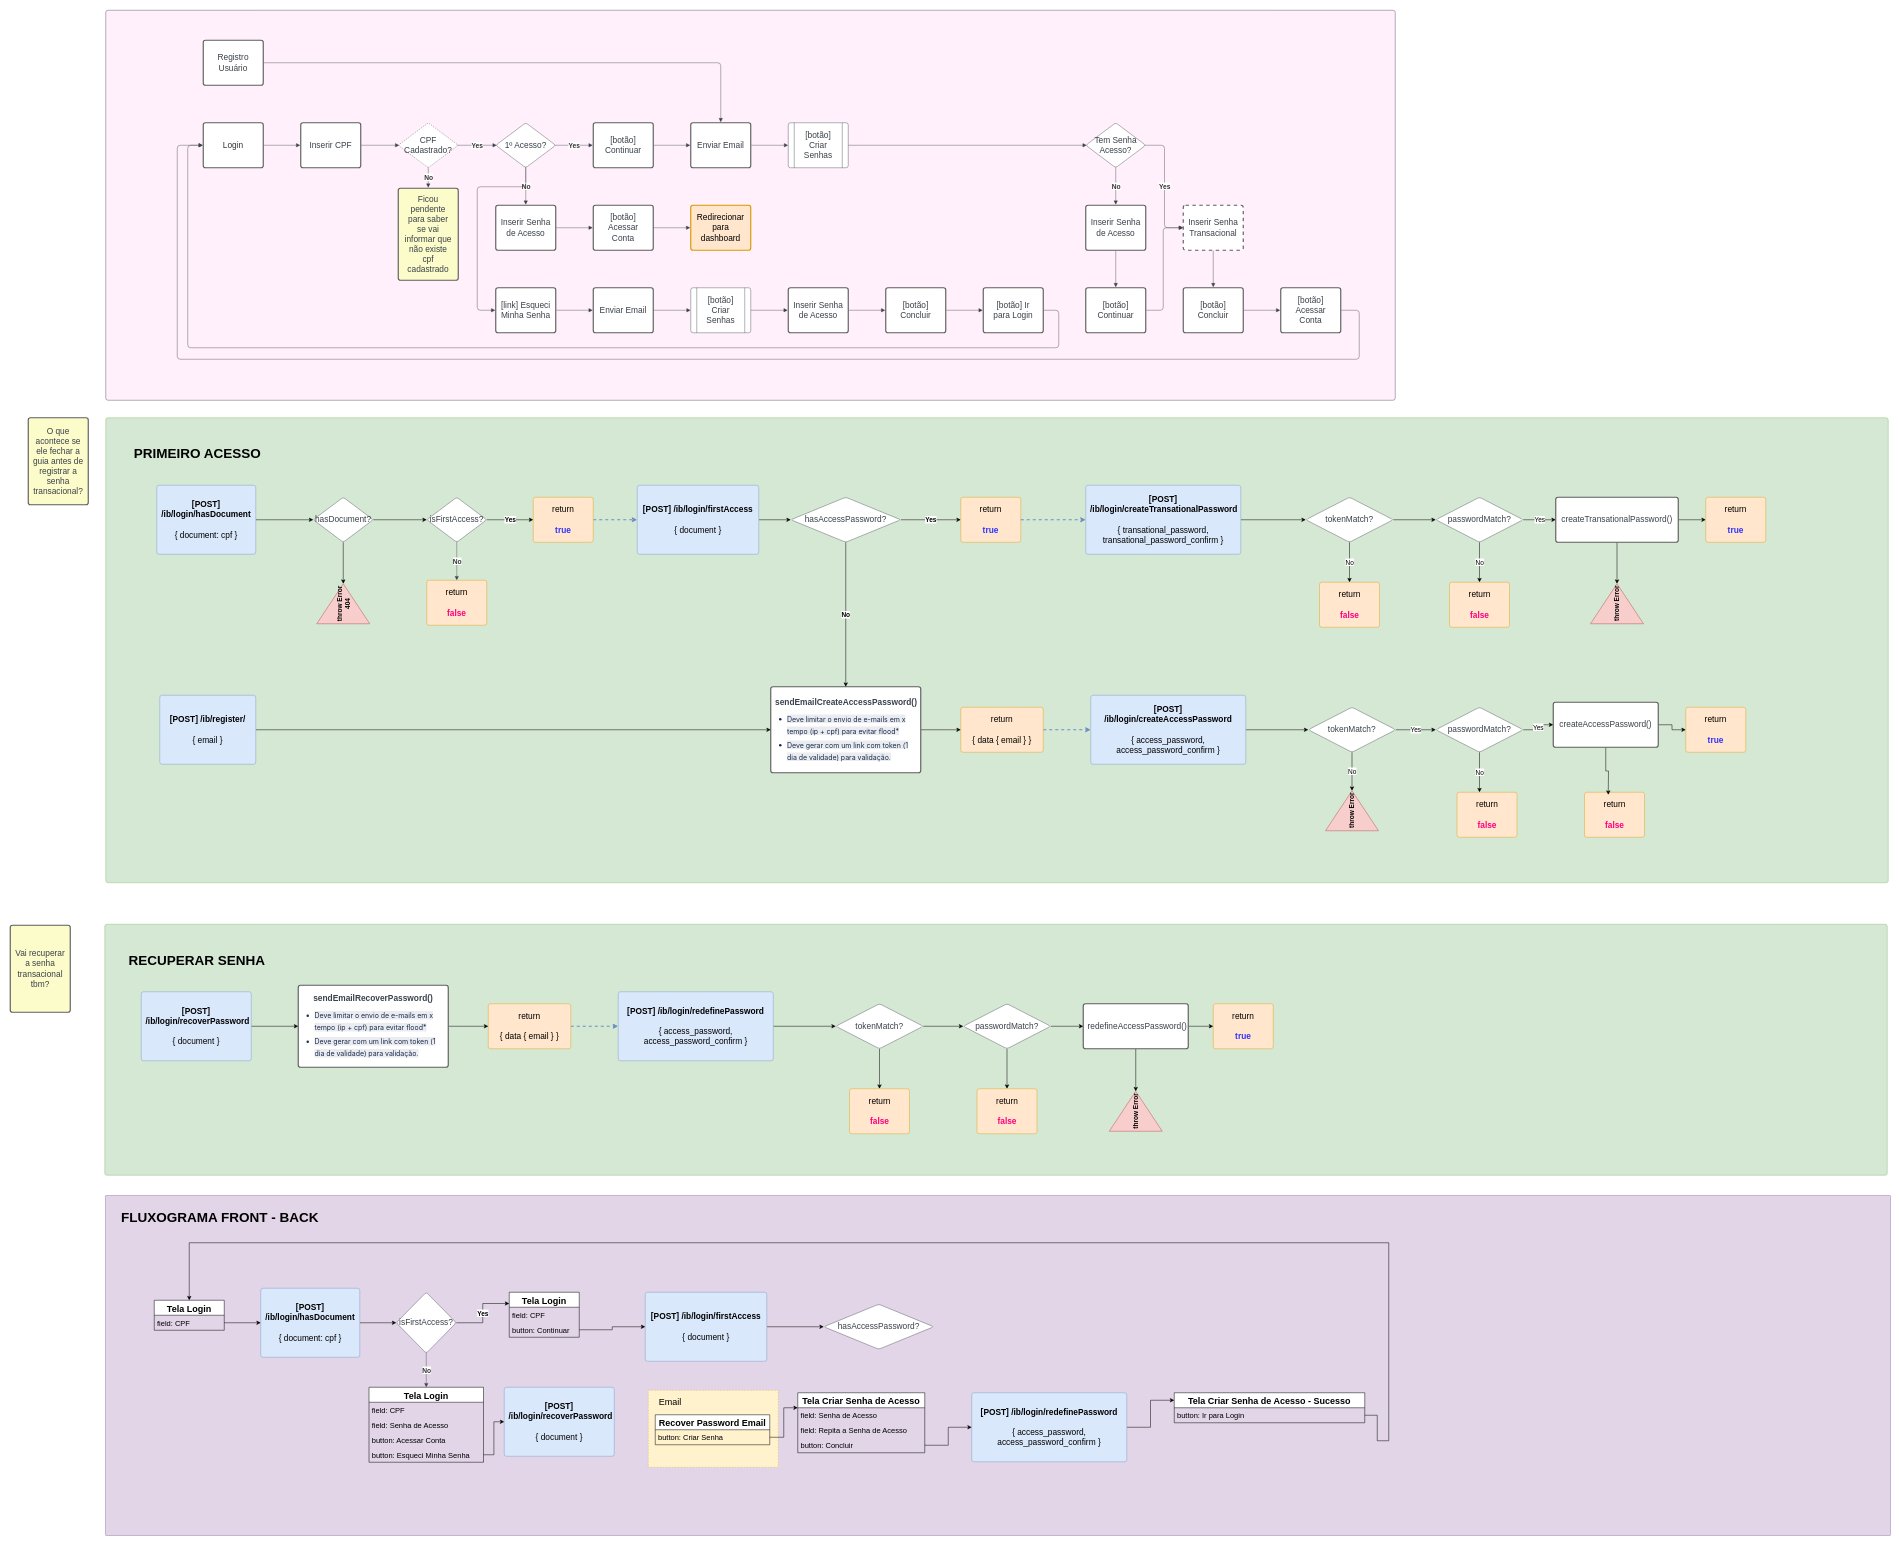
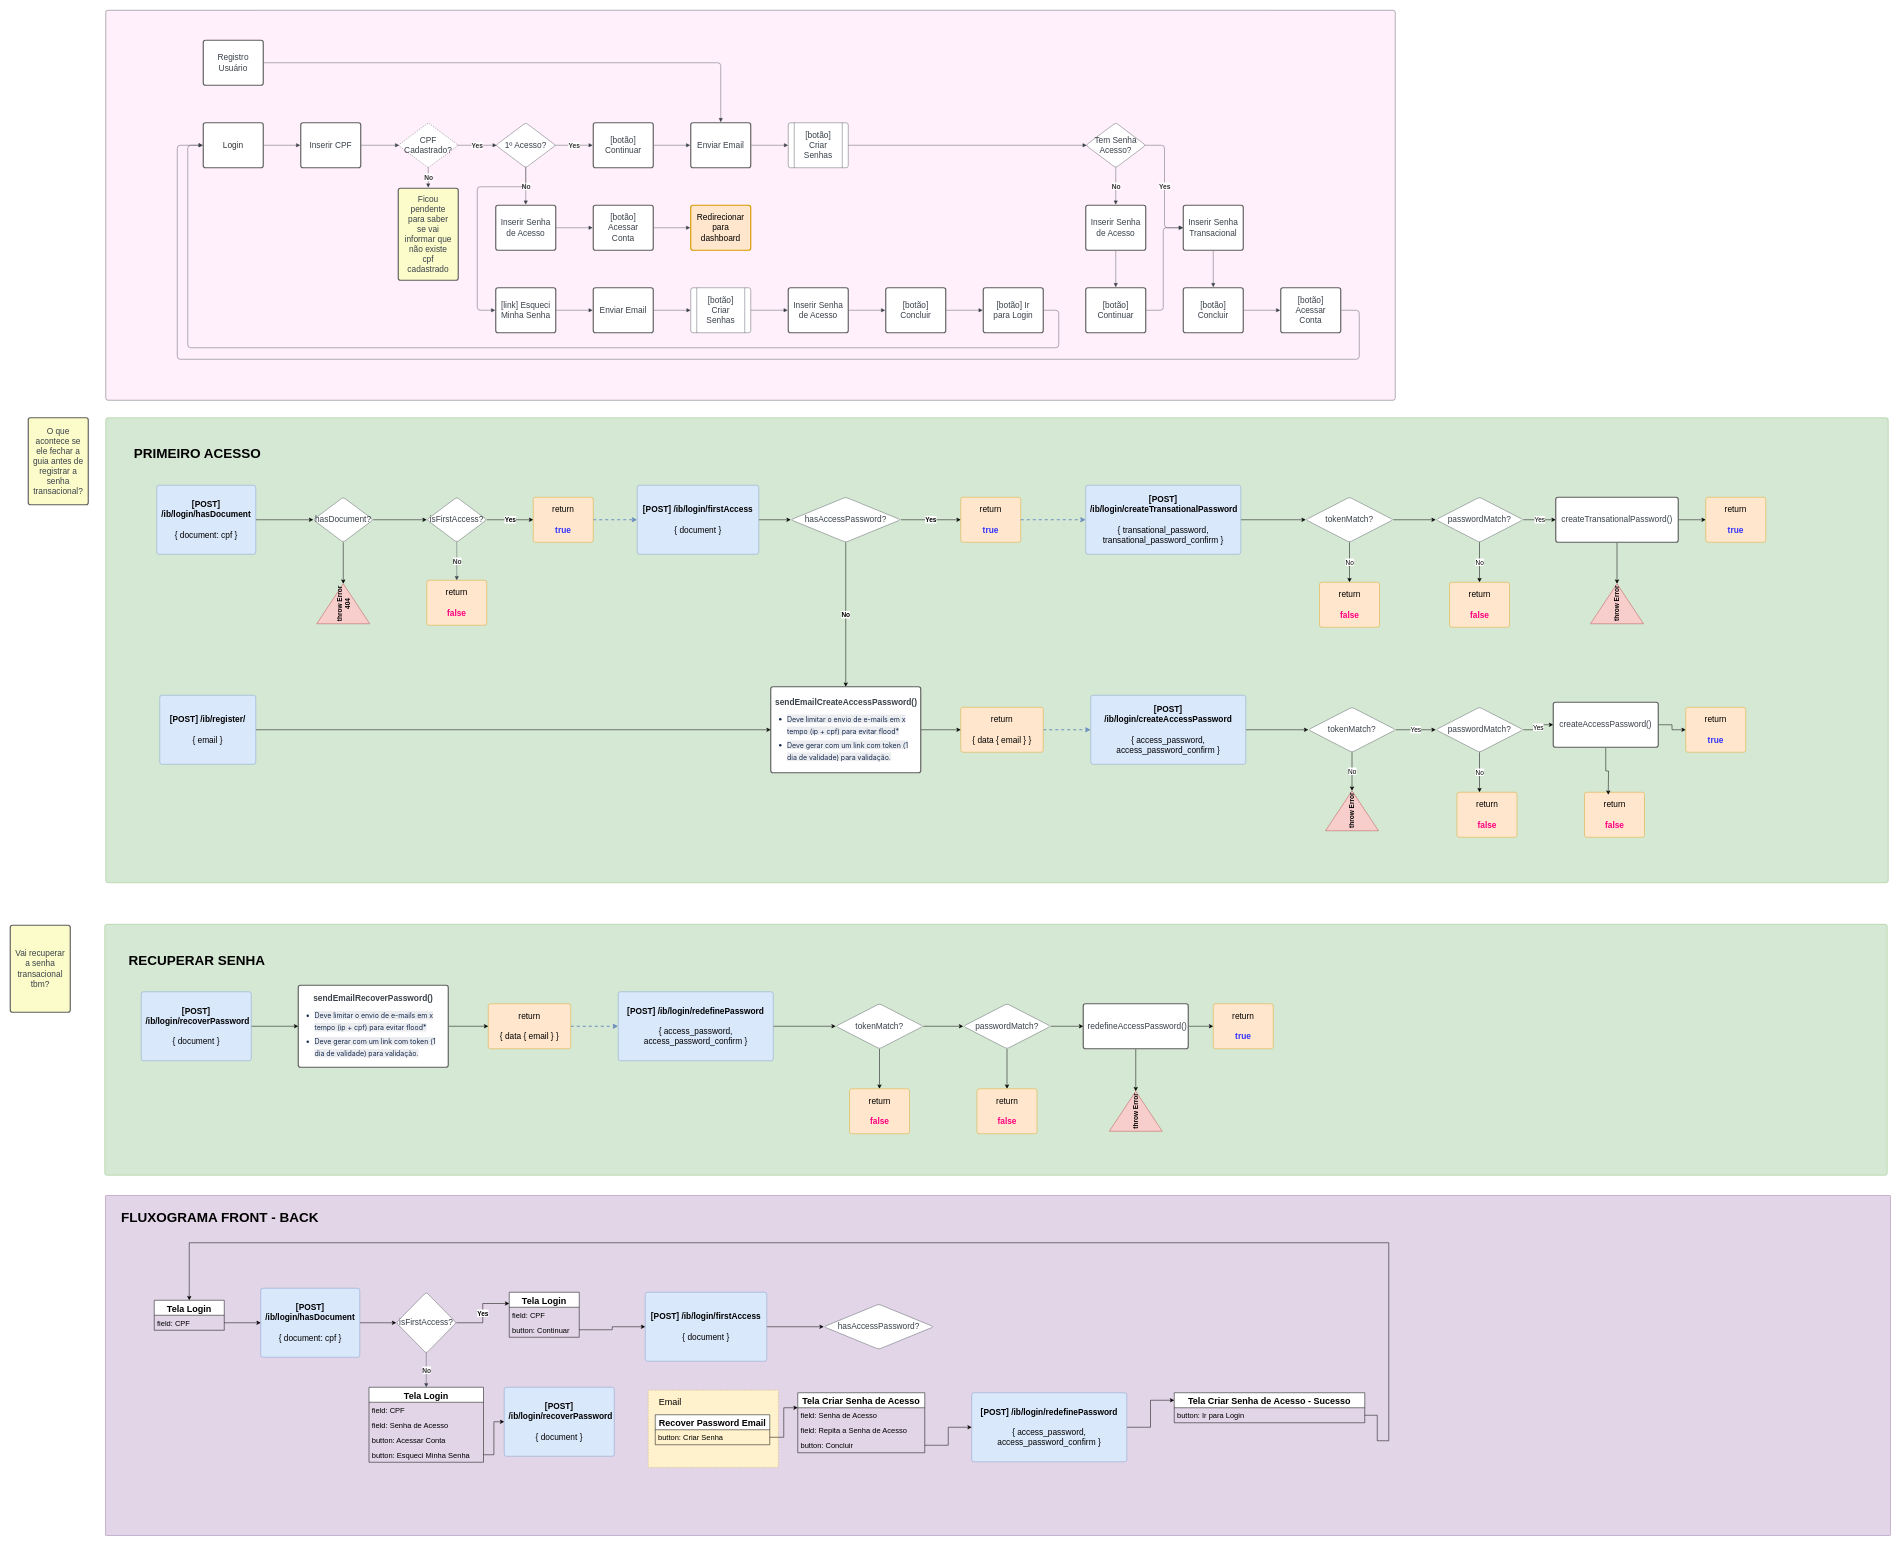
(1213, 228) -> (1213, 228)
